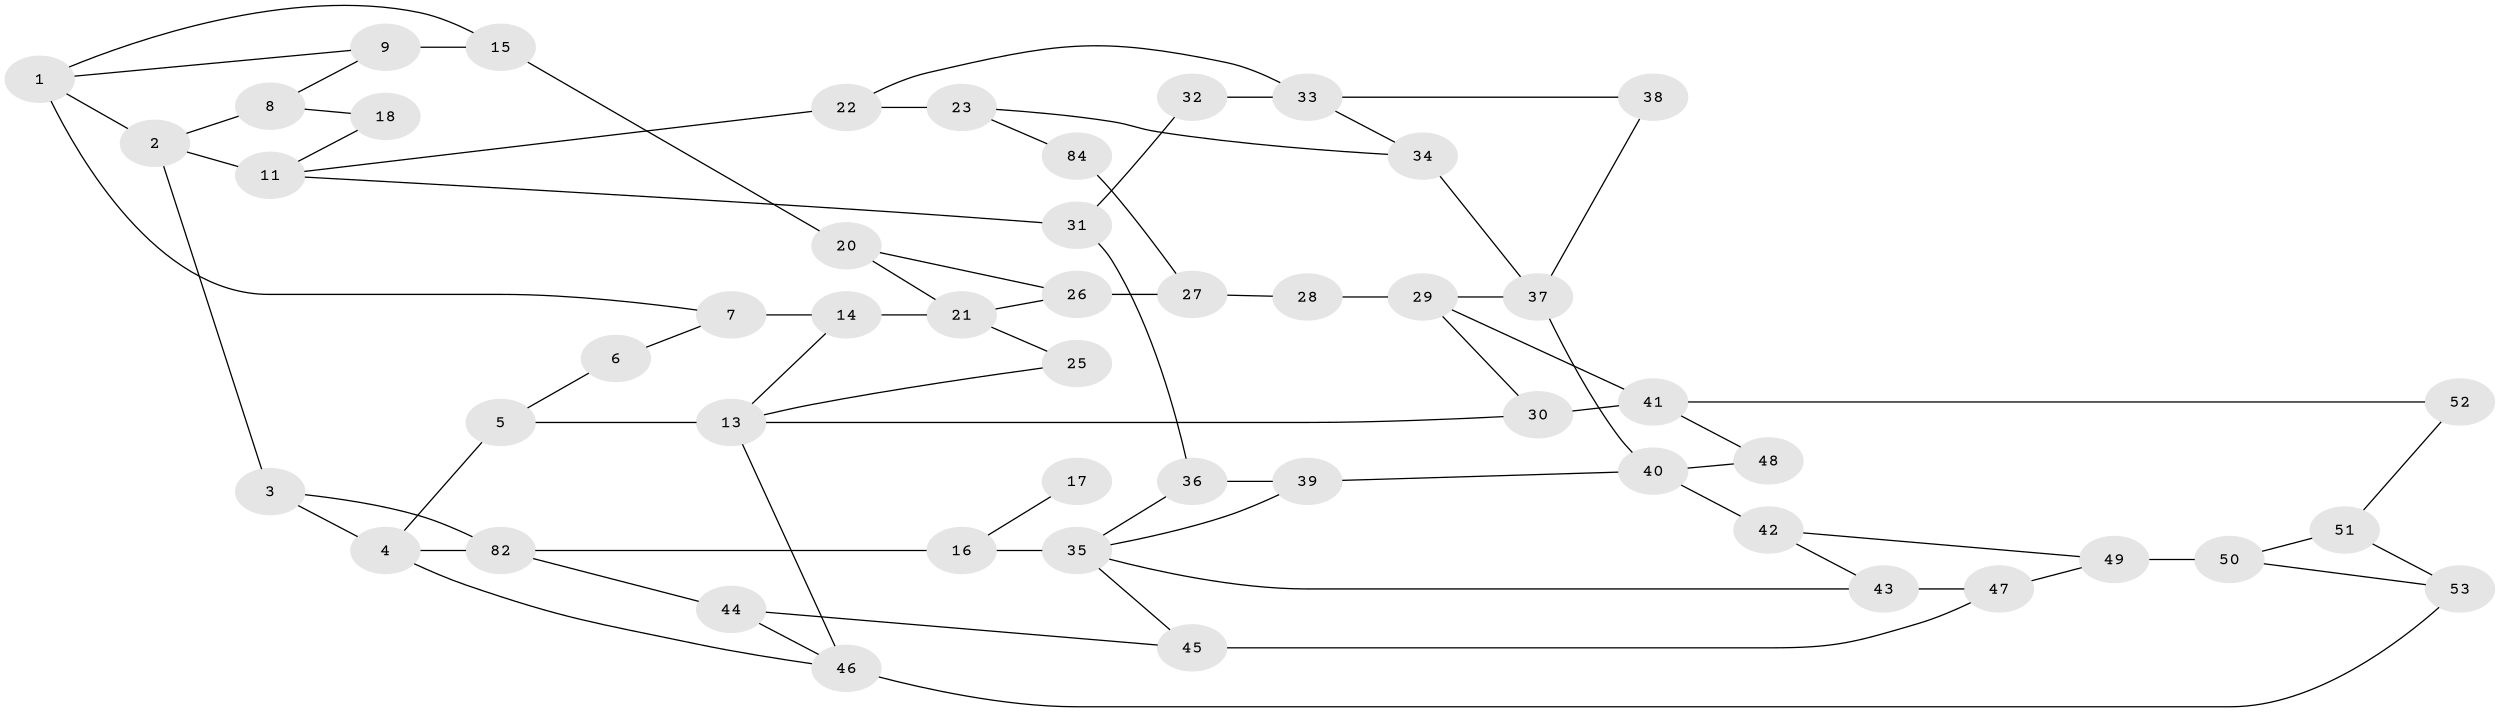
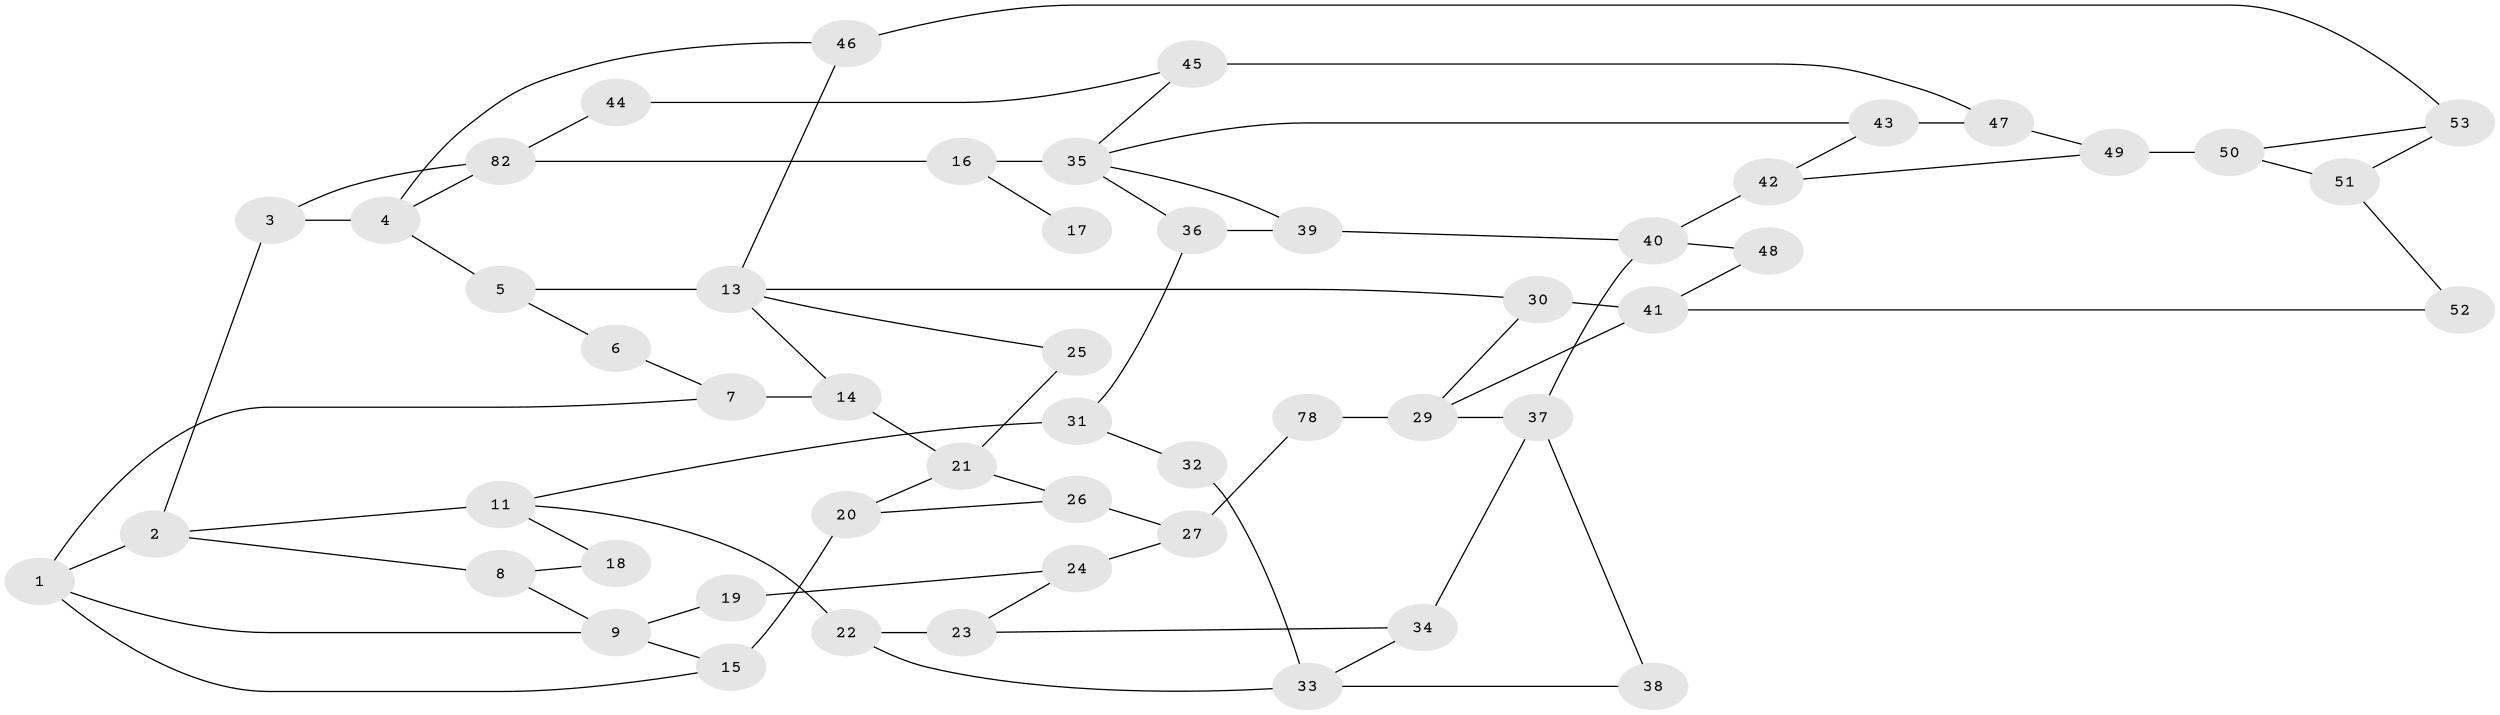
(1077, 156) -> (1077, 569)
(1307, 297) -> (1307, 417)
none -> (731, 598)
(789, 639) -> none
